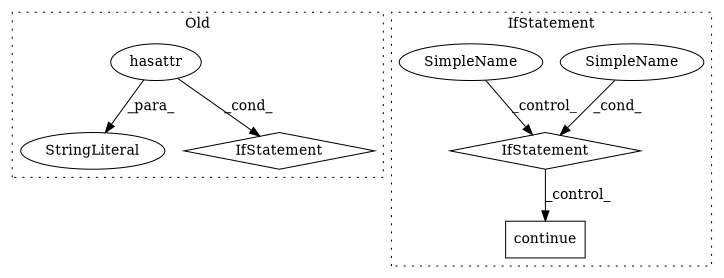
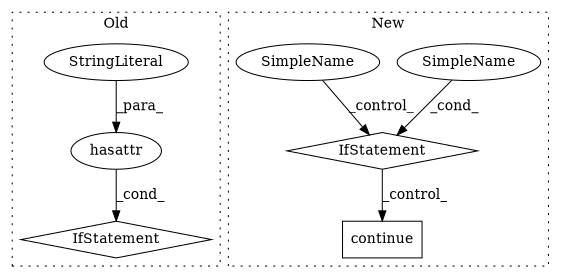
(552, 24) -> (388, 24)
(128, 102) -> (116, 101)
